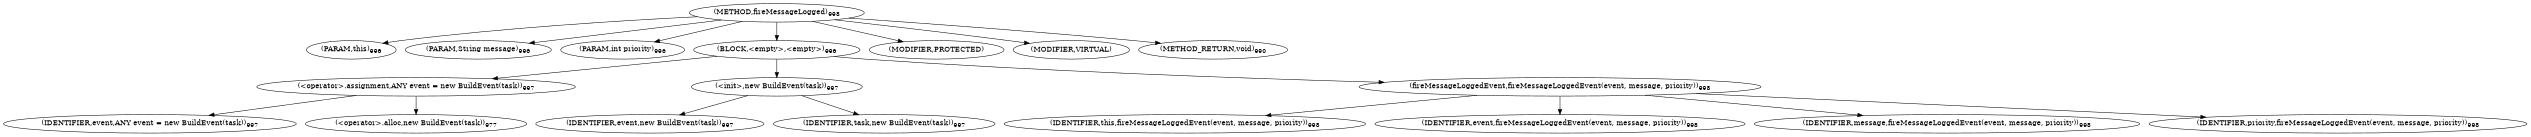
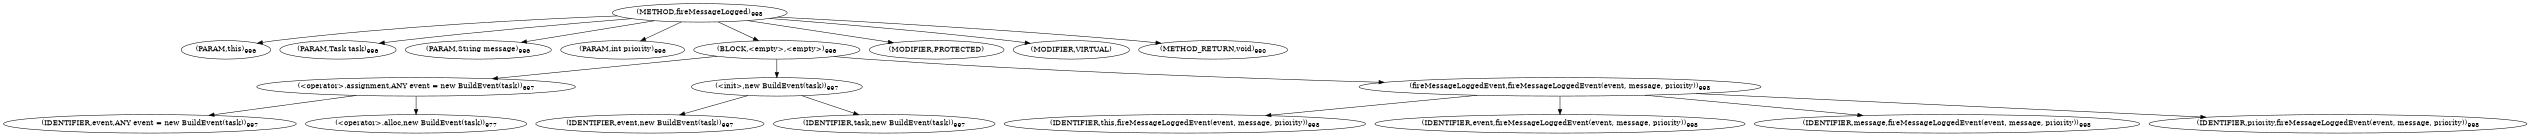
none -> (338, 50)
(529, 86) -> (529, 86)
